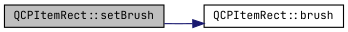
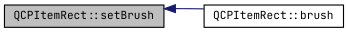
(178, 24) -> (190, 9)
